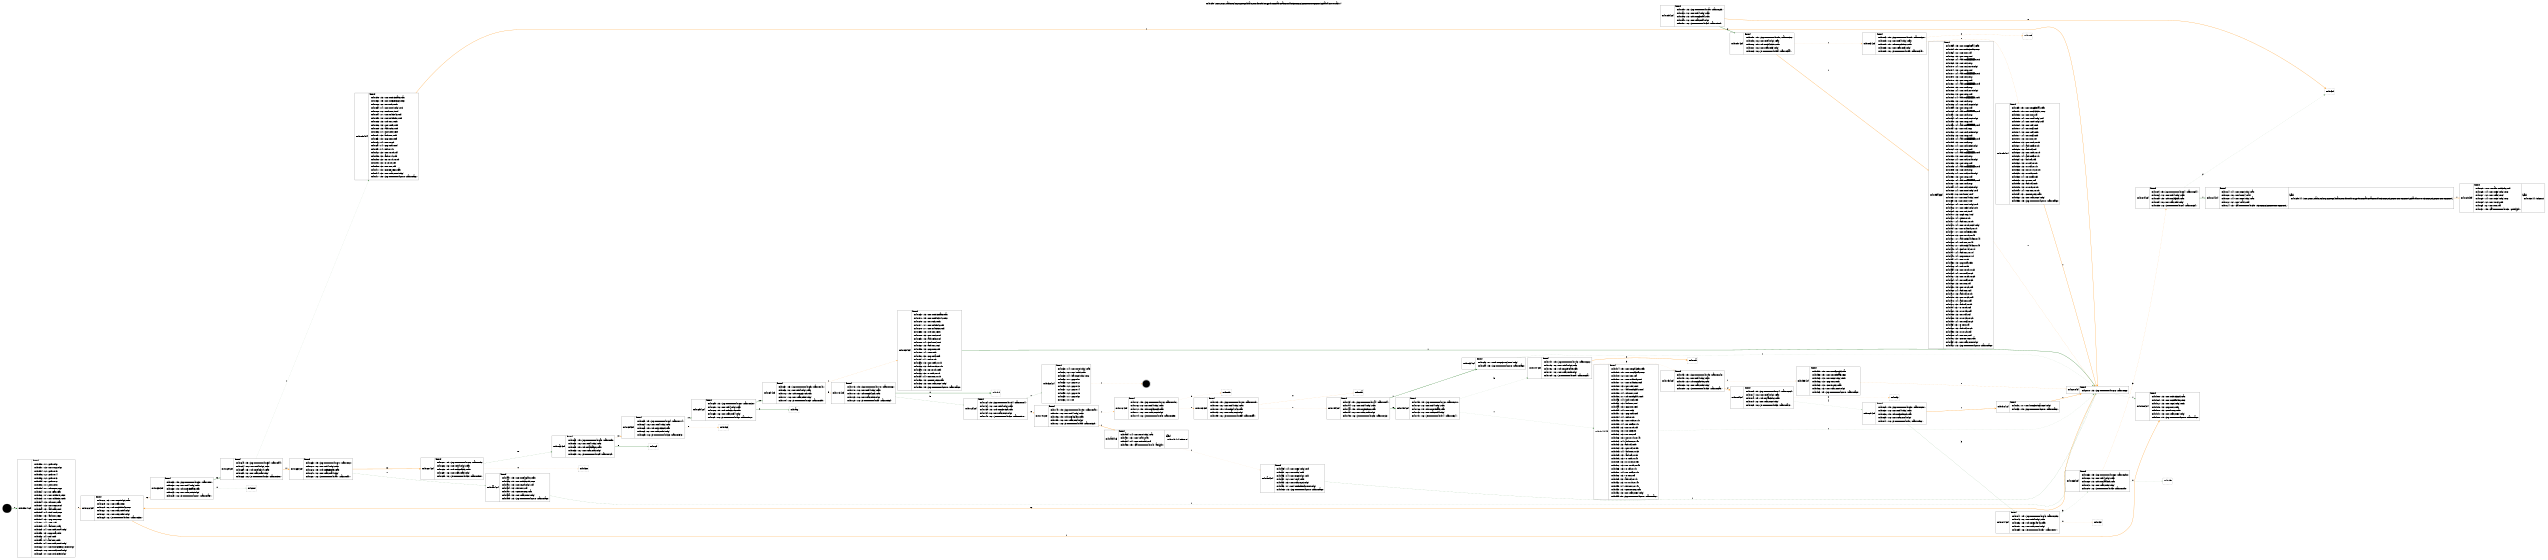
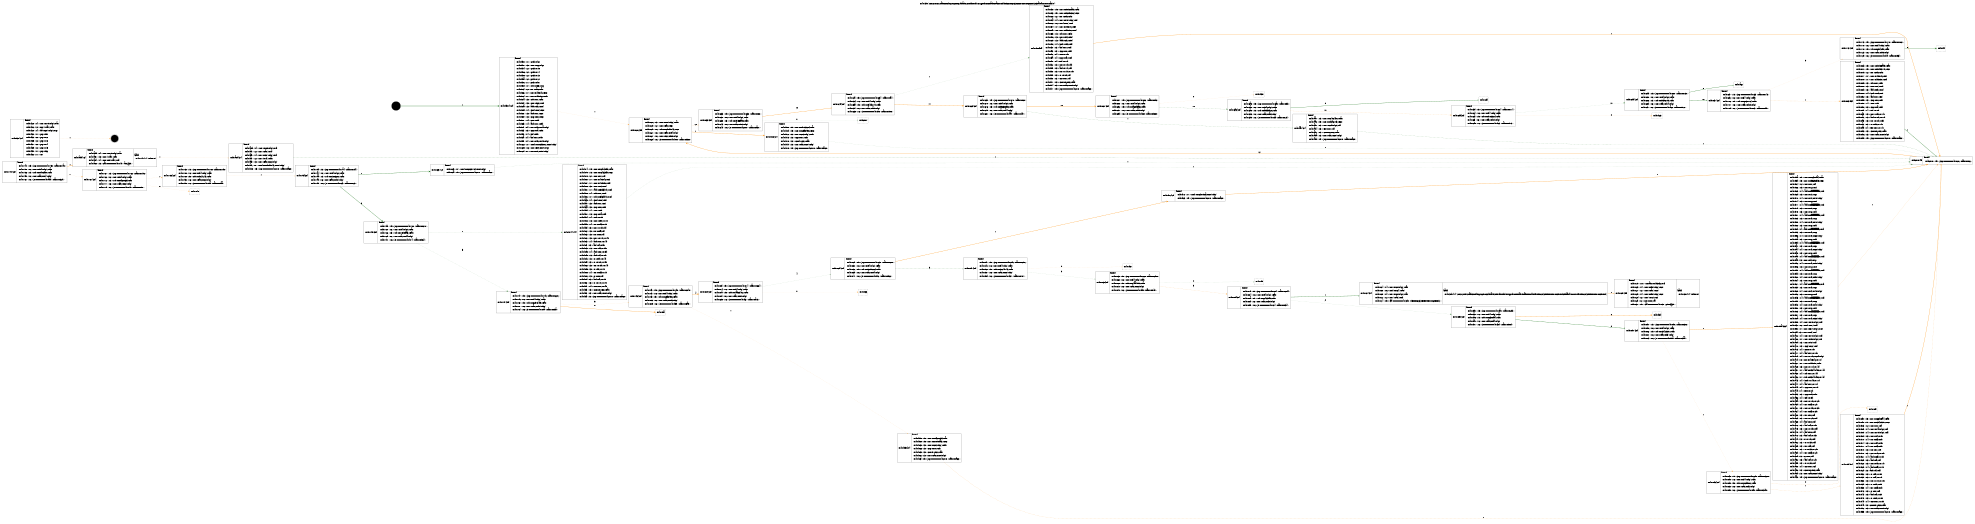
(2254, 141) -> (1371, 307)
(1358, 392) -> none
(2124, 396) -> (1378, 149)
(996, 409) -> none
(216, 479) -> (797, 112)
